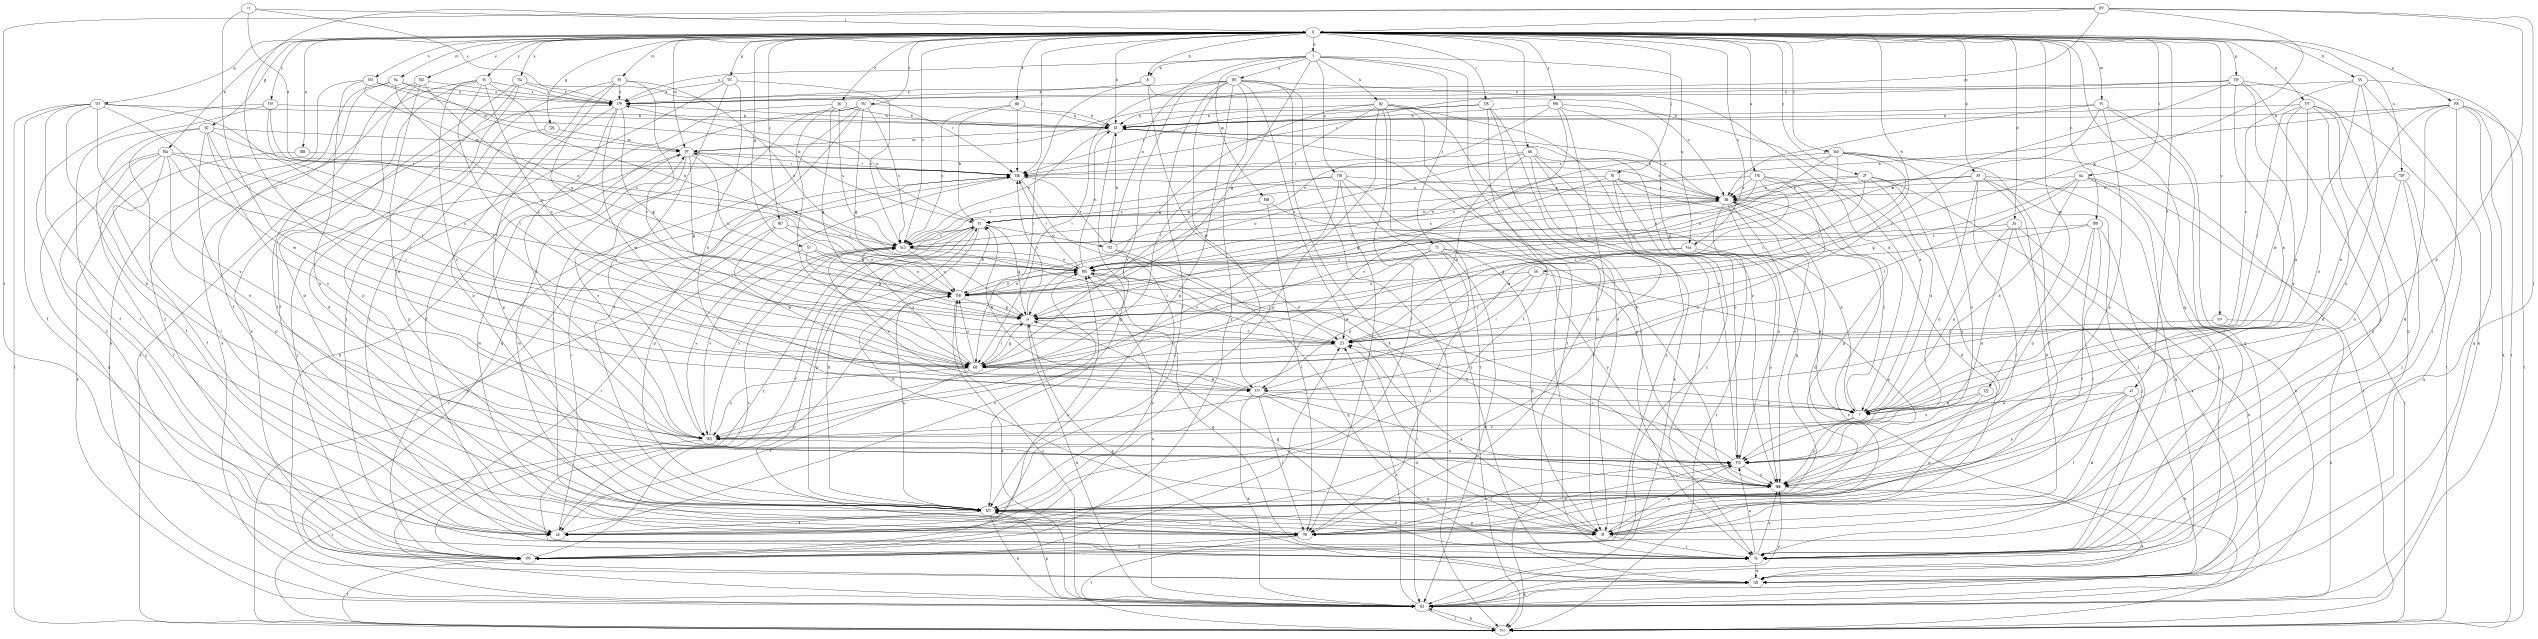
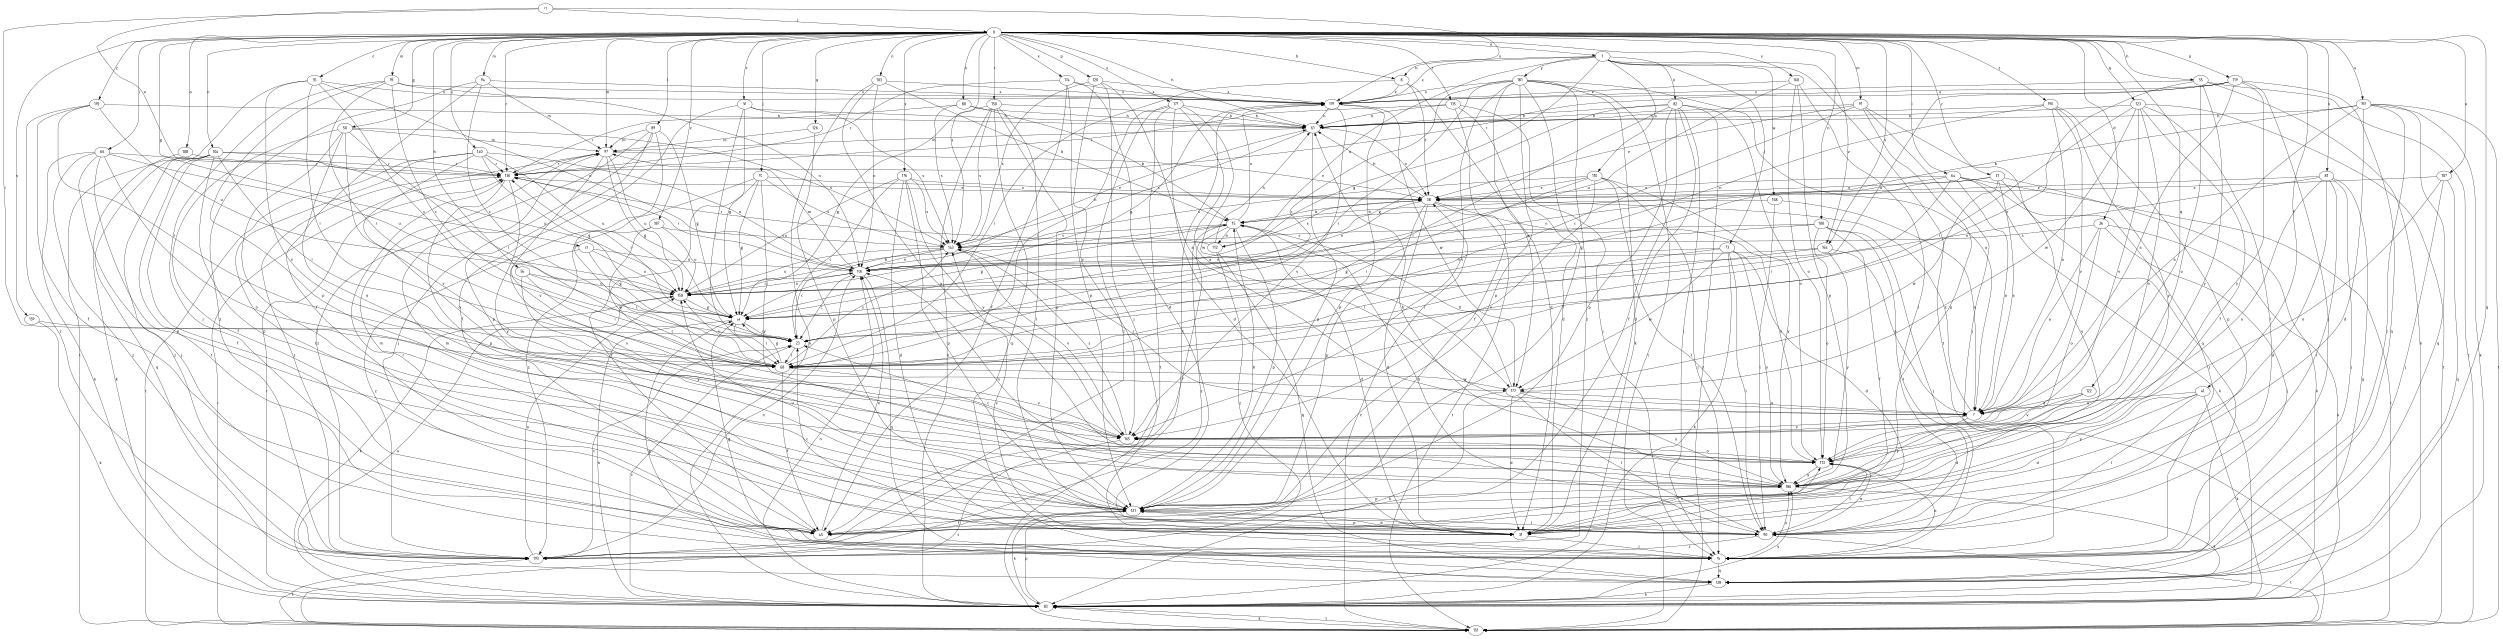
(1709, 20) -> (790, 35)
(1731, 249) -> none
(615, 308) -> (1058, 308)
(1590, 320) -> (2228, 320)
(511, 596) -> none
